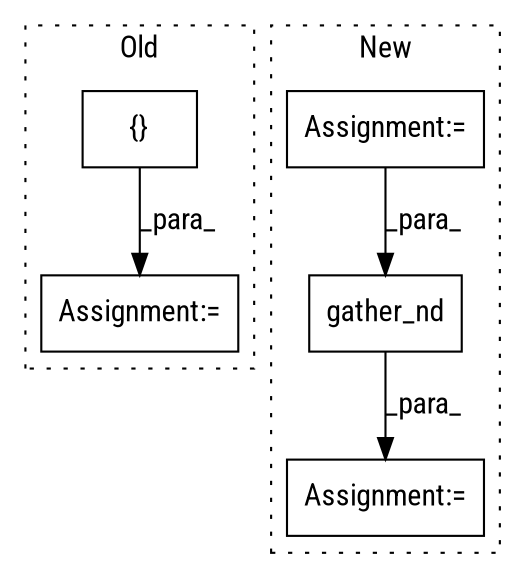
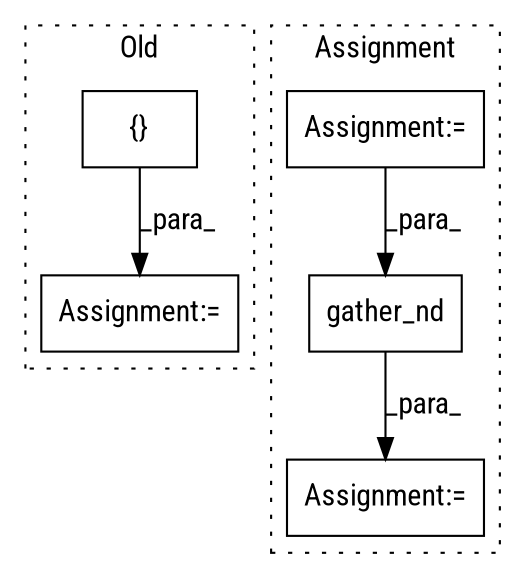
(385, 50) -> (385, 50)
